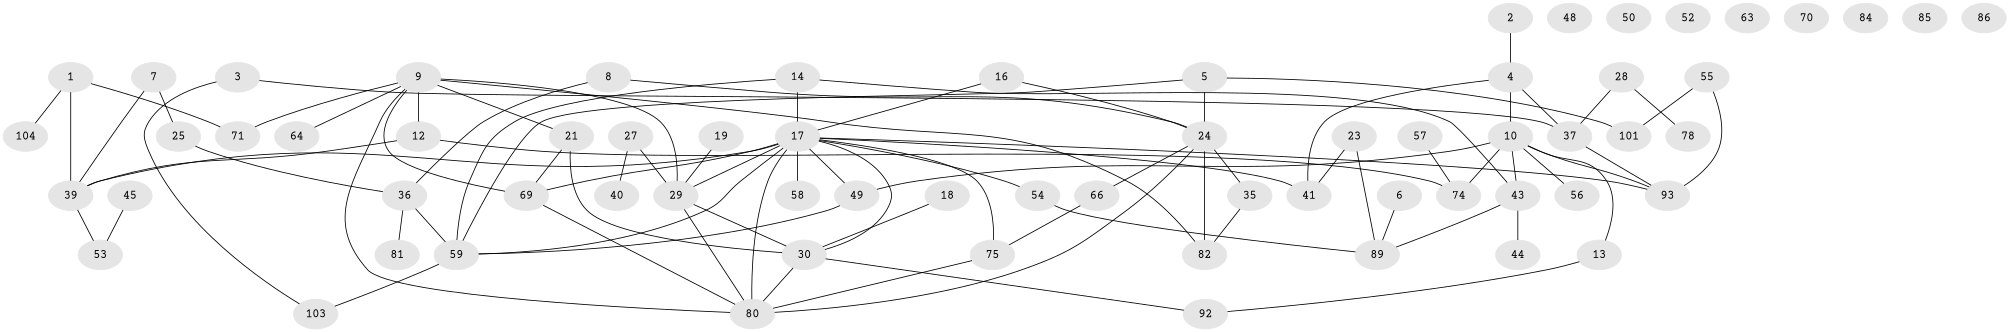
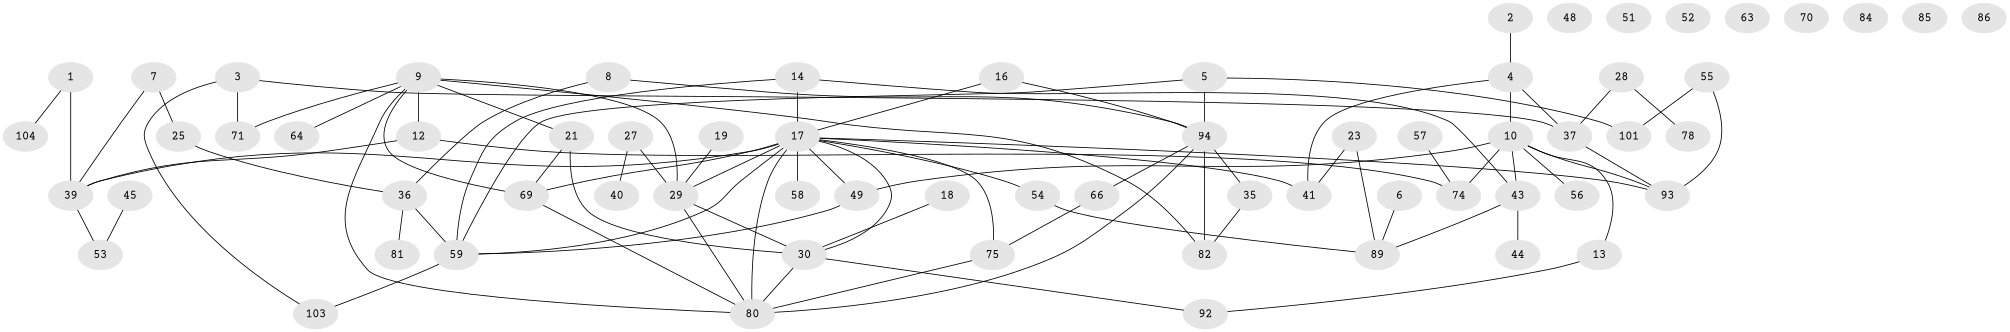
(1629, 18) -> (1629, 18)
(156, 103) -> (238, 107)
(1205, 136) -> (1205, 136)
